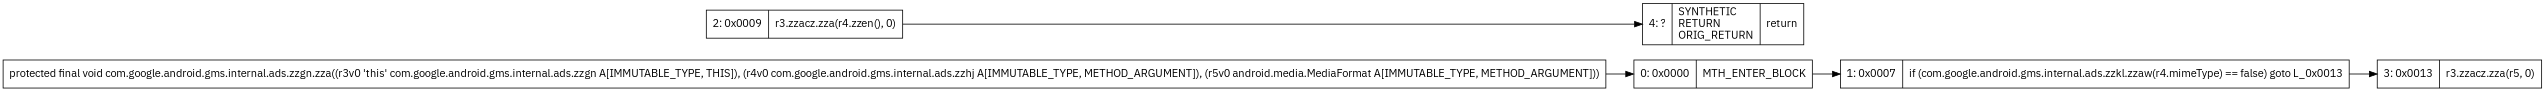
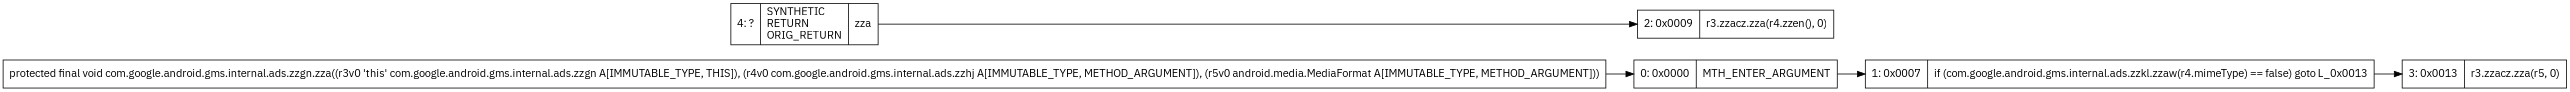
(1269, 24) -> (1254, 24)
(1782, 24) -> (863, 24)
(1754, 74) -> (1767, 74)
